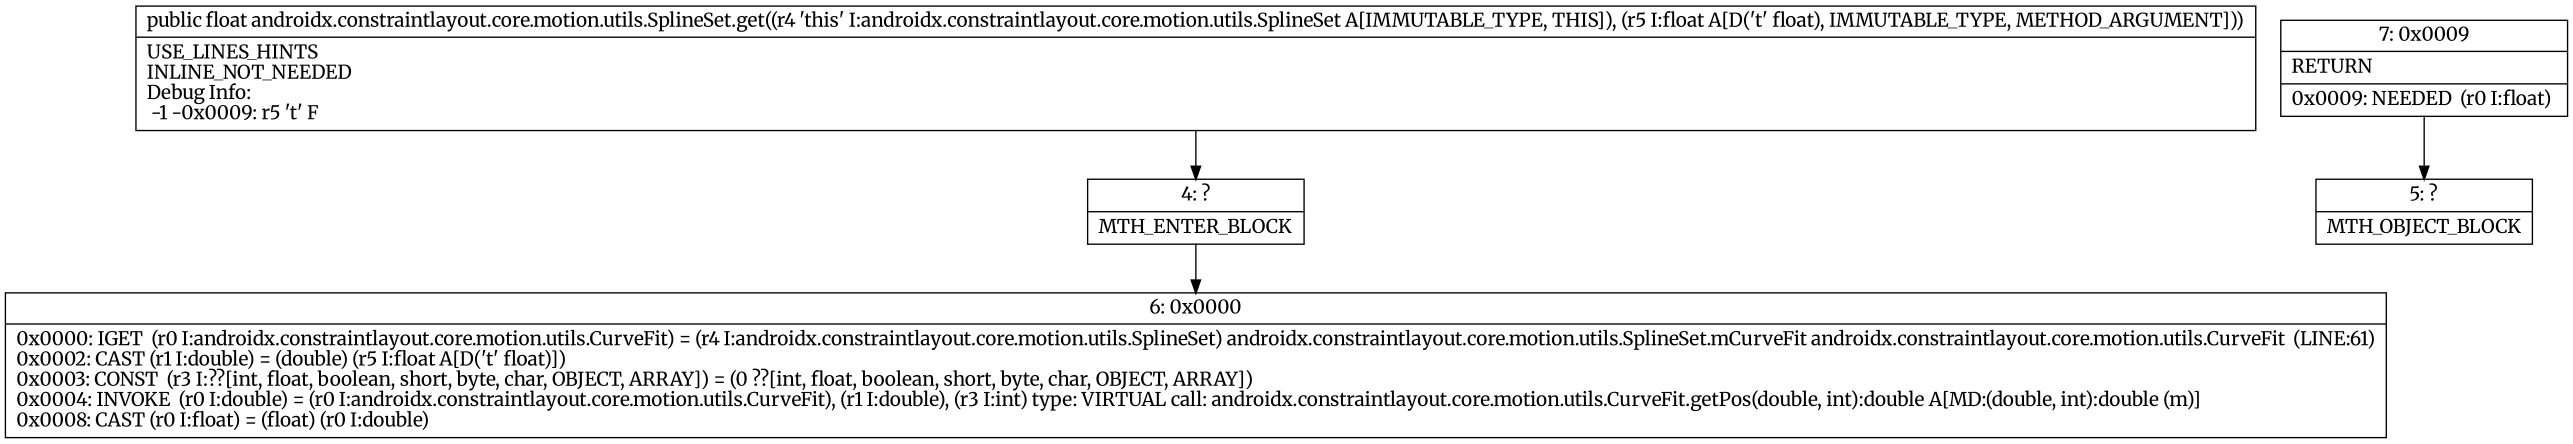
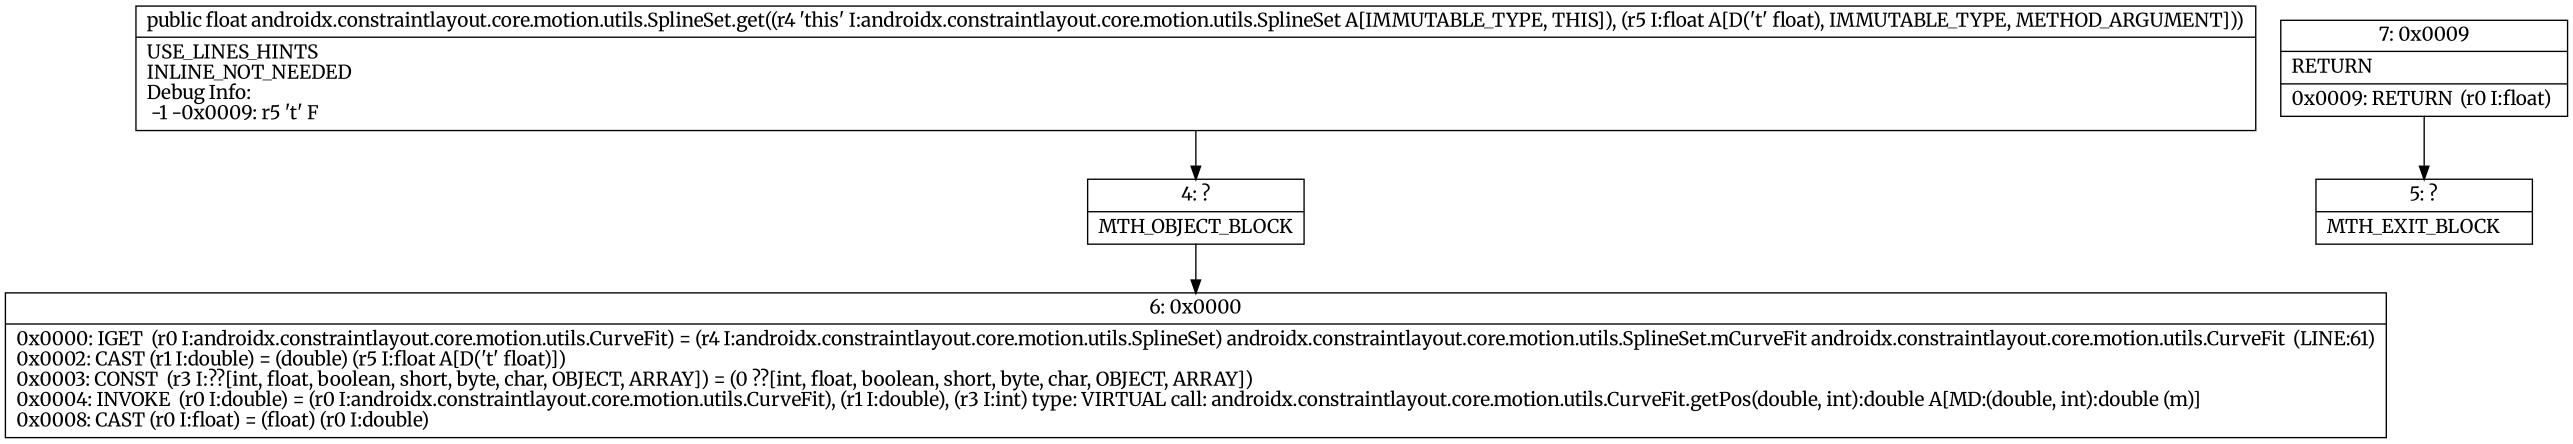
(2424, 99) -> (2424, 99)
(1195, 227) -> (1196, 227)
(2424, 227) -> (2413, 227)
